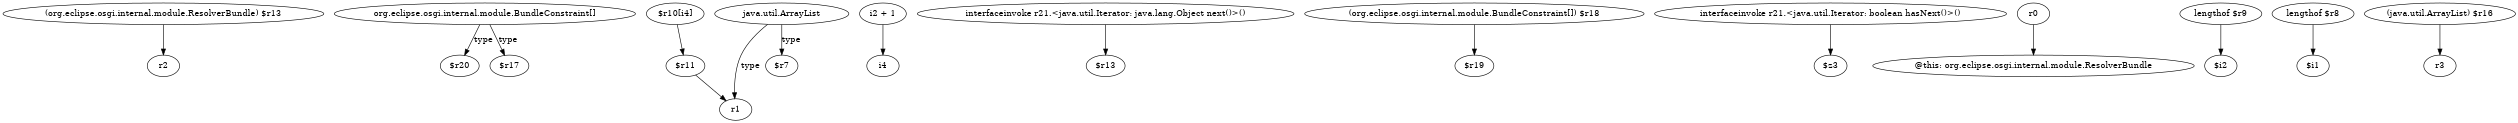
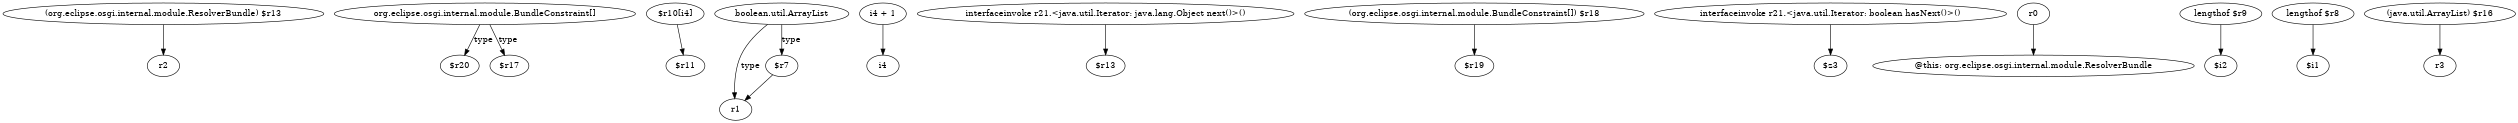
(782, 14) -> (782, 14)
(883, 14) -> (883, 14)
(709, 86) -> (761, 86)
